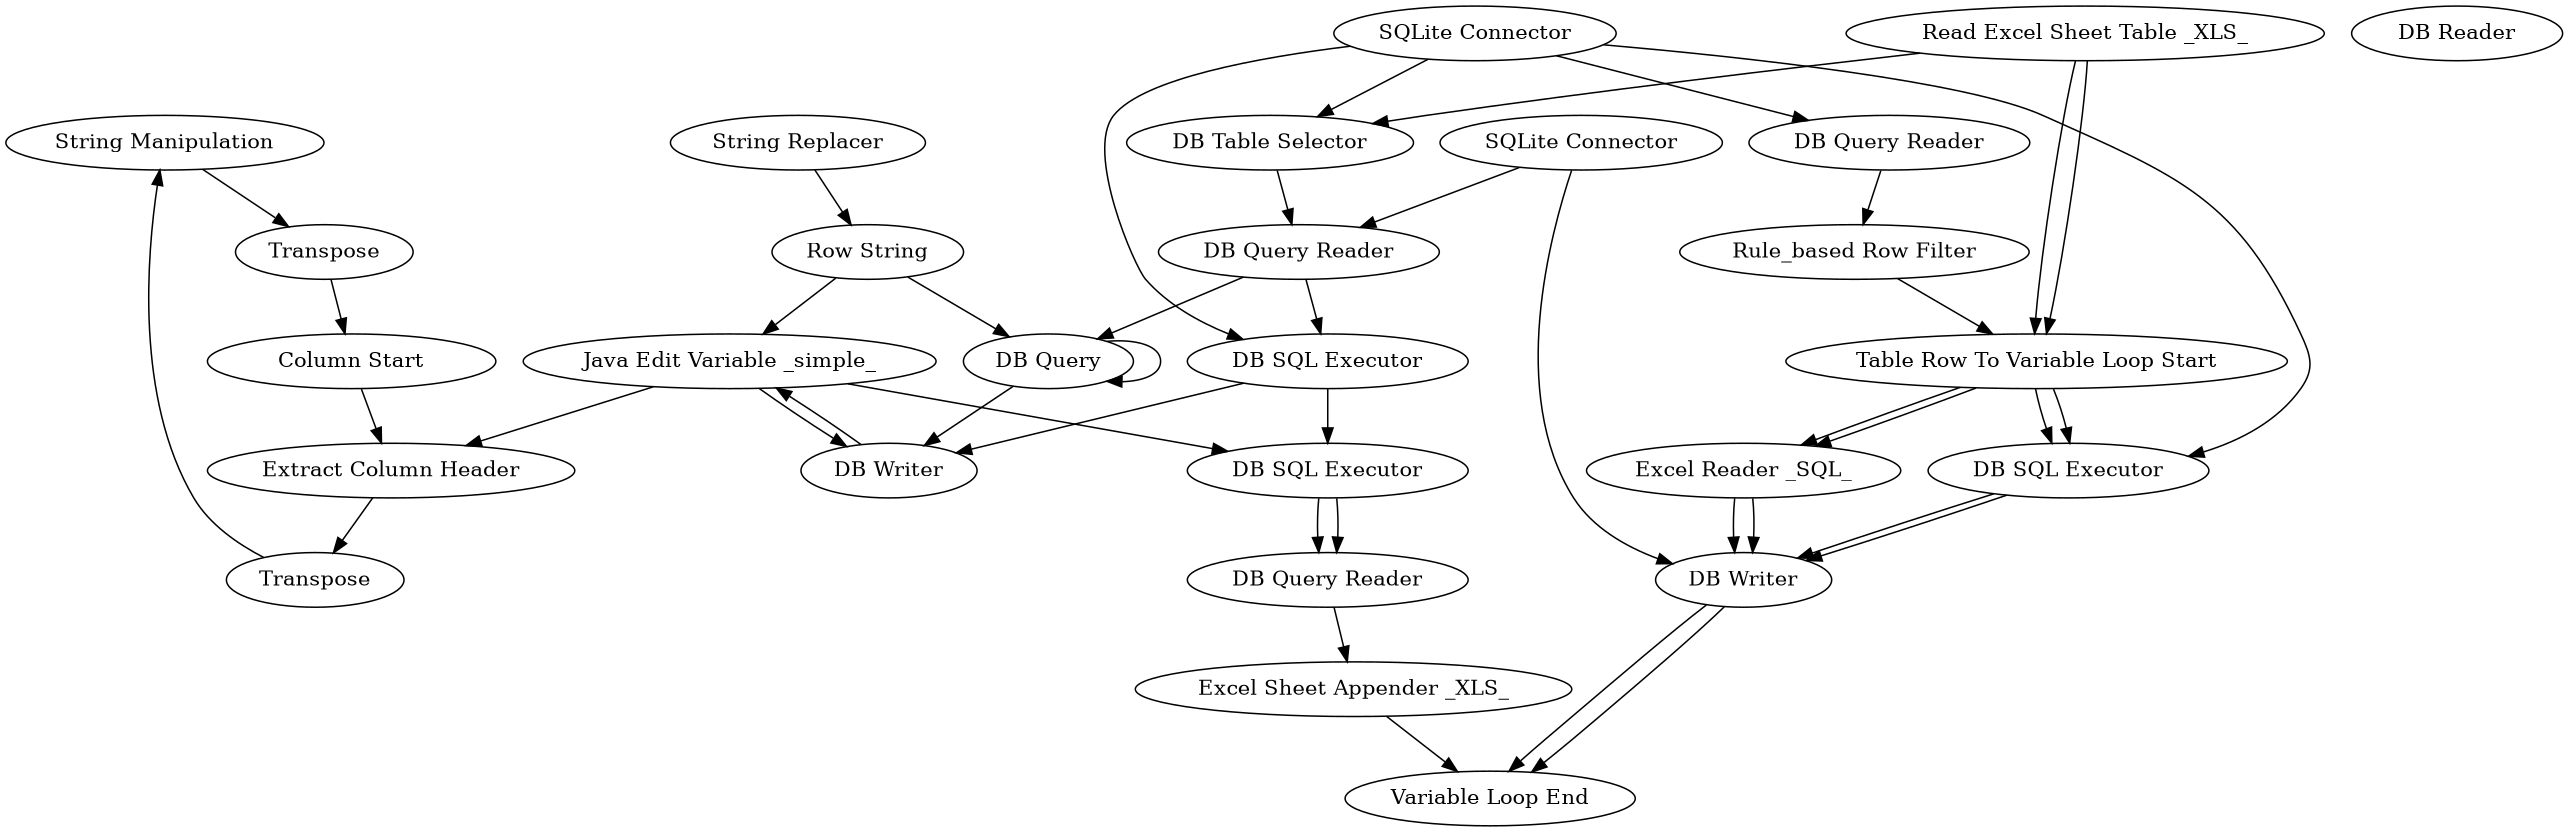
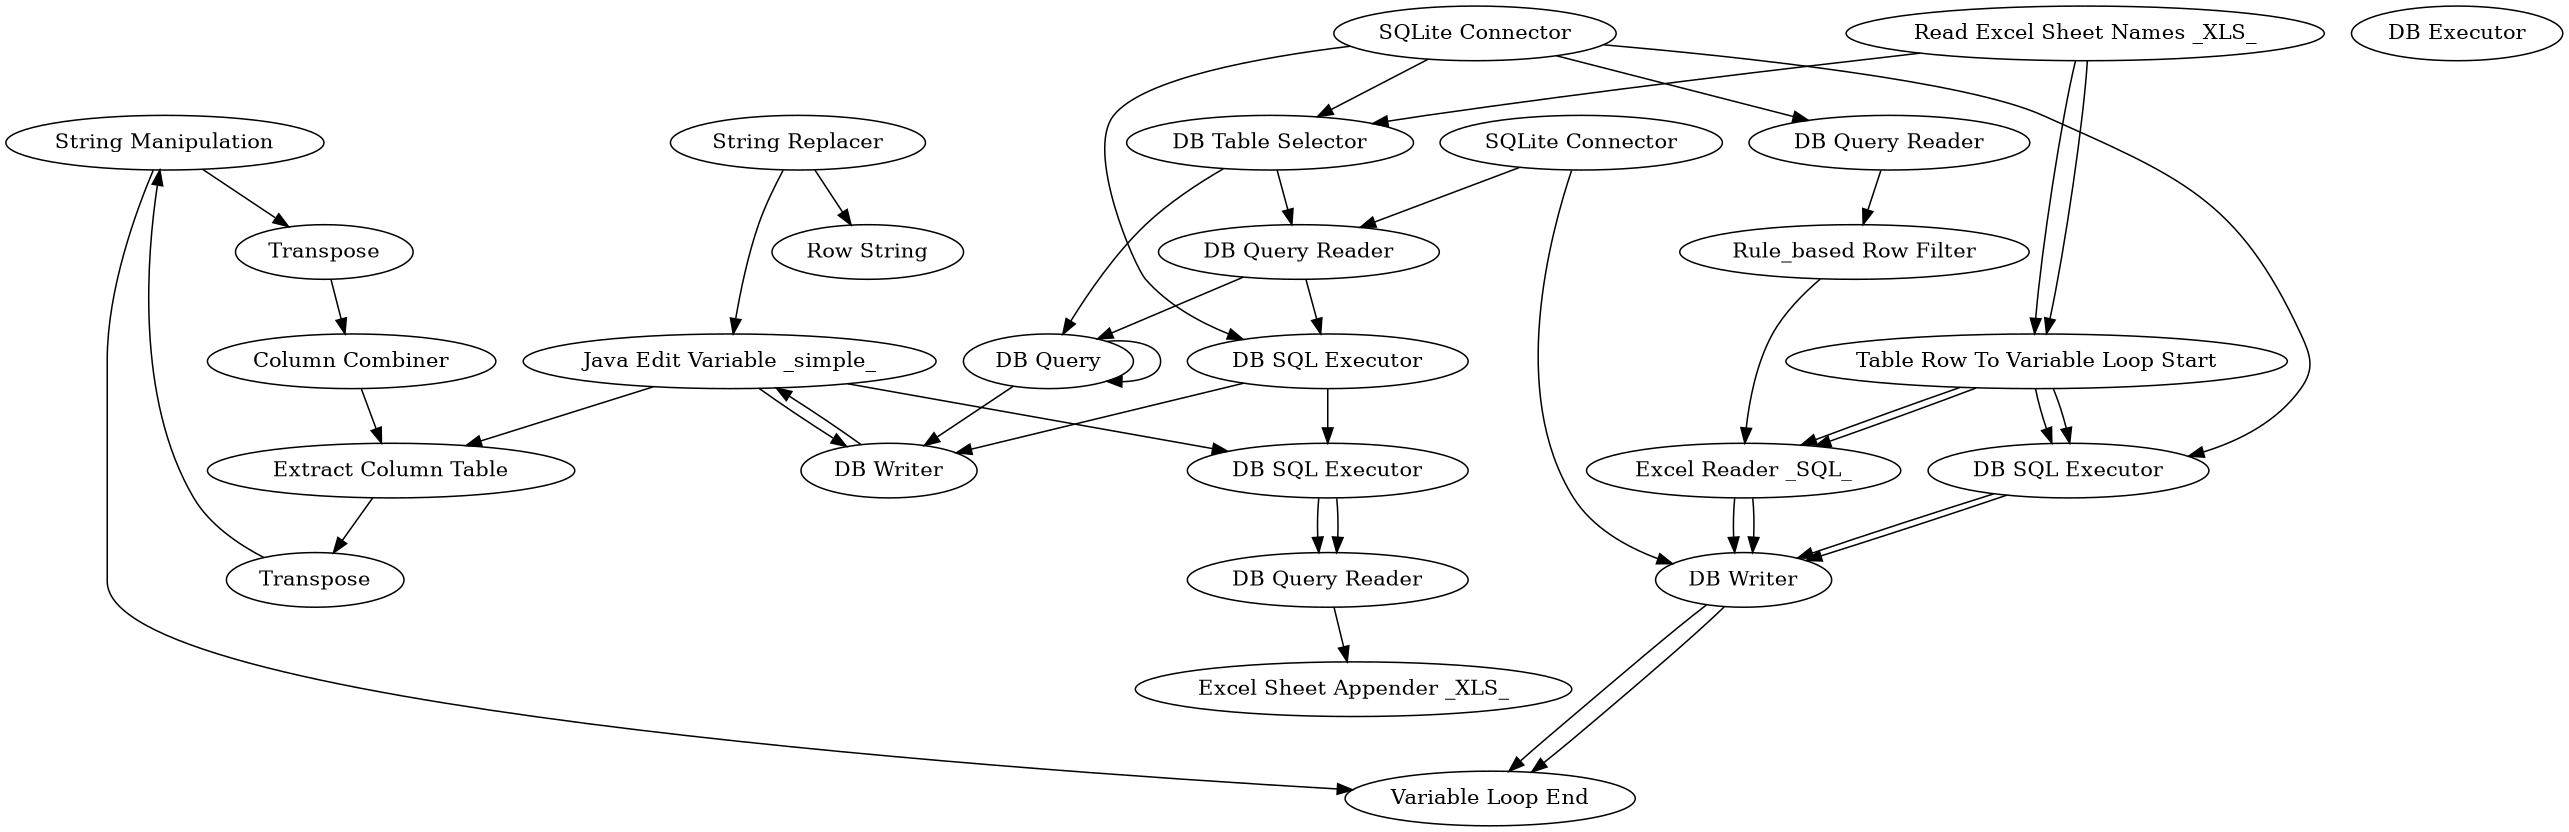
(2085, 33) -> (2085, 33)
(2457, 33) -> (2457, 33)
(806, 301) -> (753, 242)
(1938, 302) -> (1767, 345)
(952, 303) -> (1136, 234)
(352, 361) -> (352, 361)
(391, 471) -> (391, 471)
(1416, 739) -> (500, 710)
